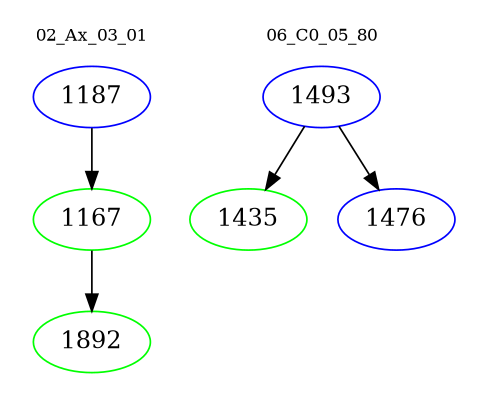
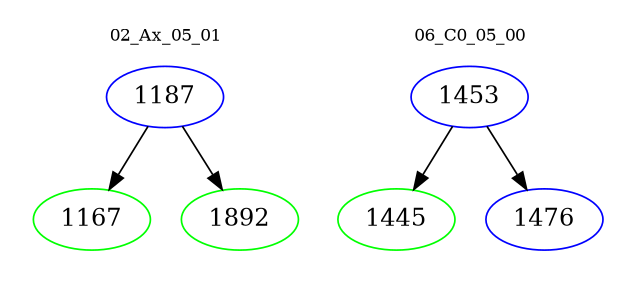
(92, 37) -> (166, 37)
(322, 37) -> (470, 37)
(322, 97) -> (470, 97)
(248, 219) -> (396, 219)
(92, 272) -> (198, 151)
